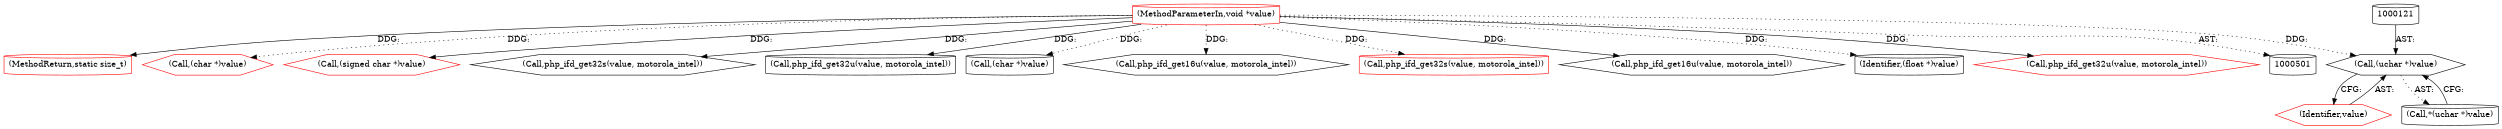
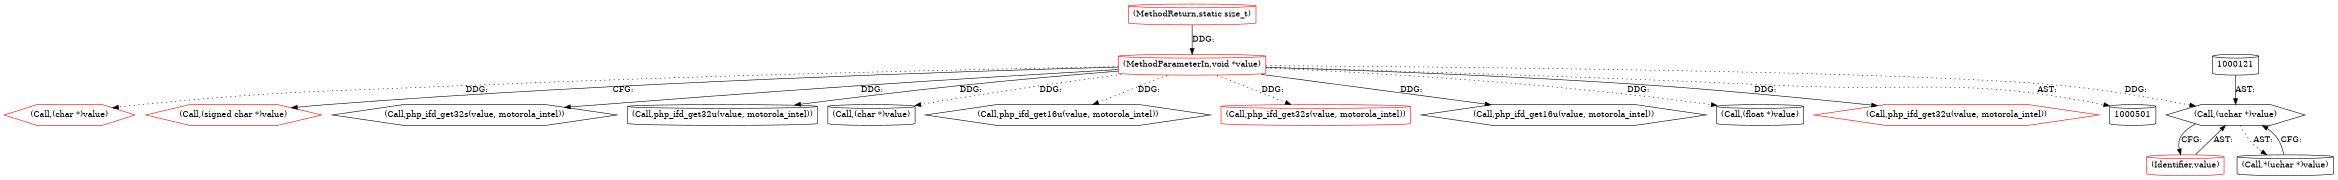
(634, 25) -> (1192, 37)
(763, 40) -> (624, 90)
(1909, 65) -> (1760, 115)
(2333, 115) -> (2185, 165)
